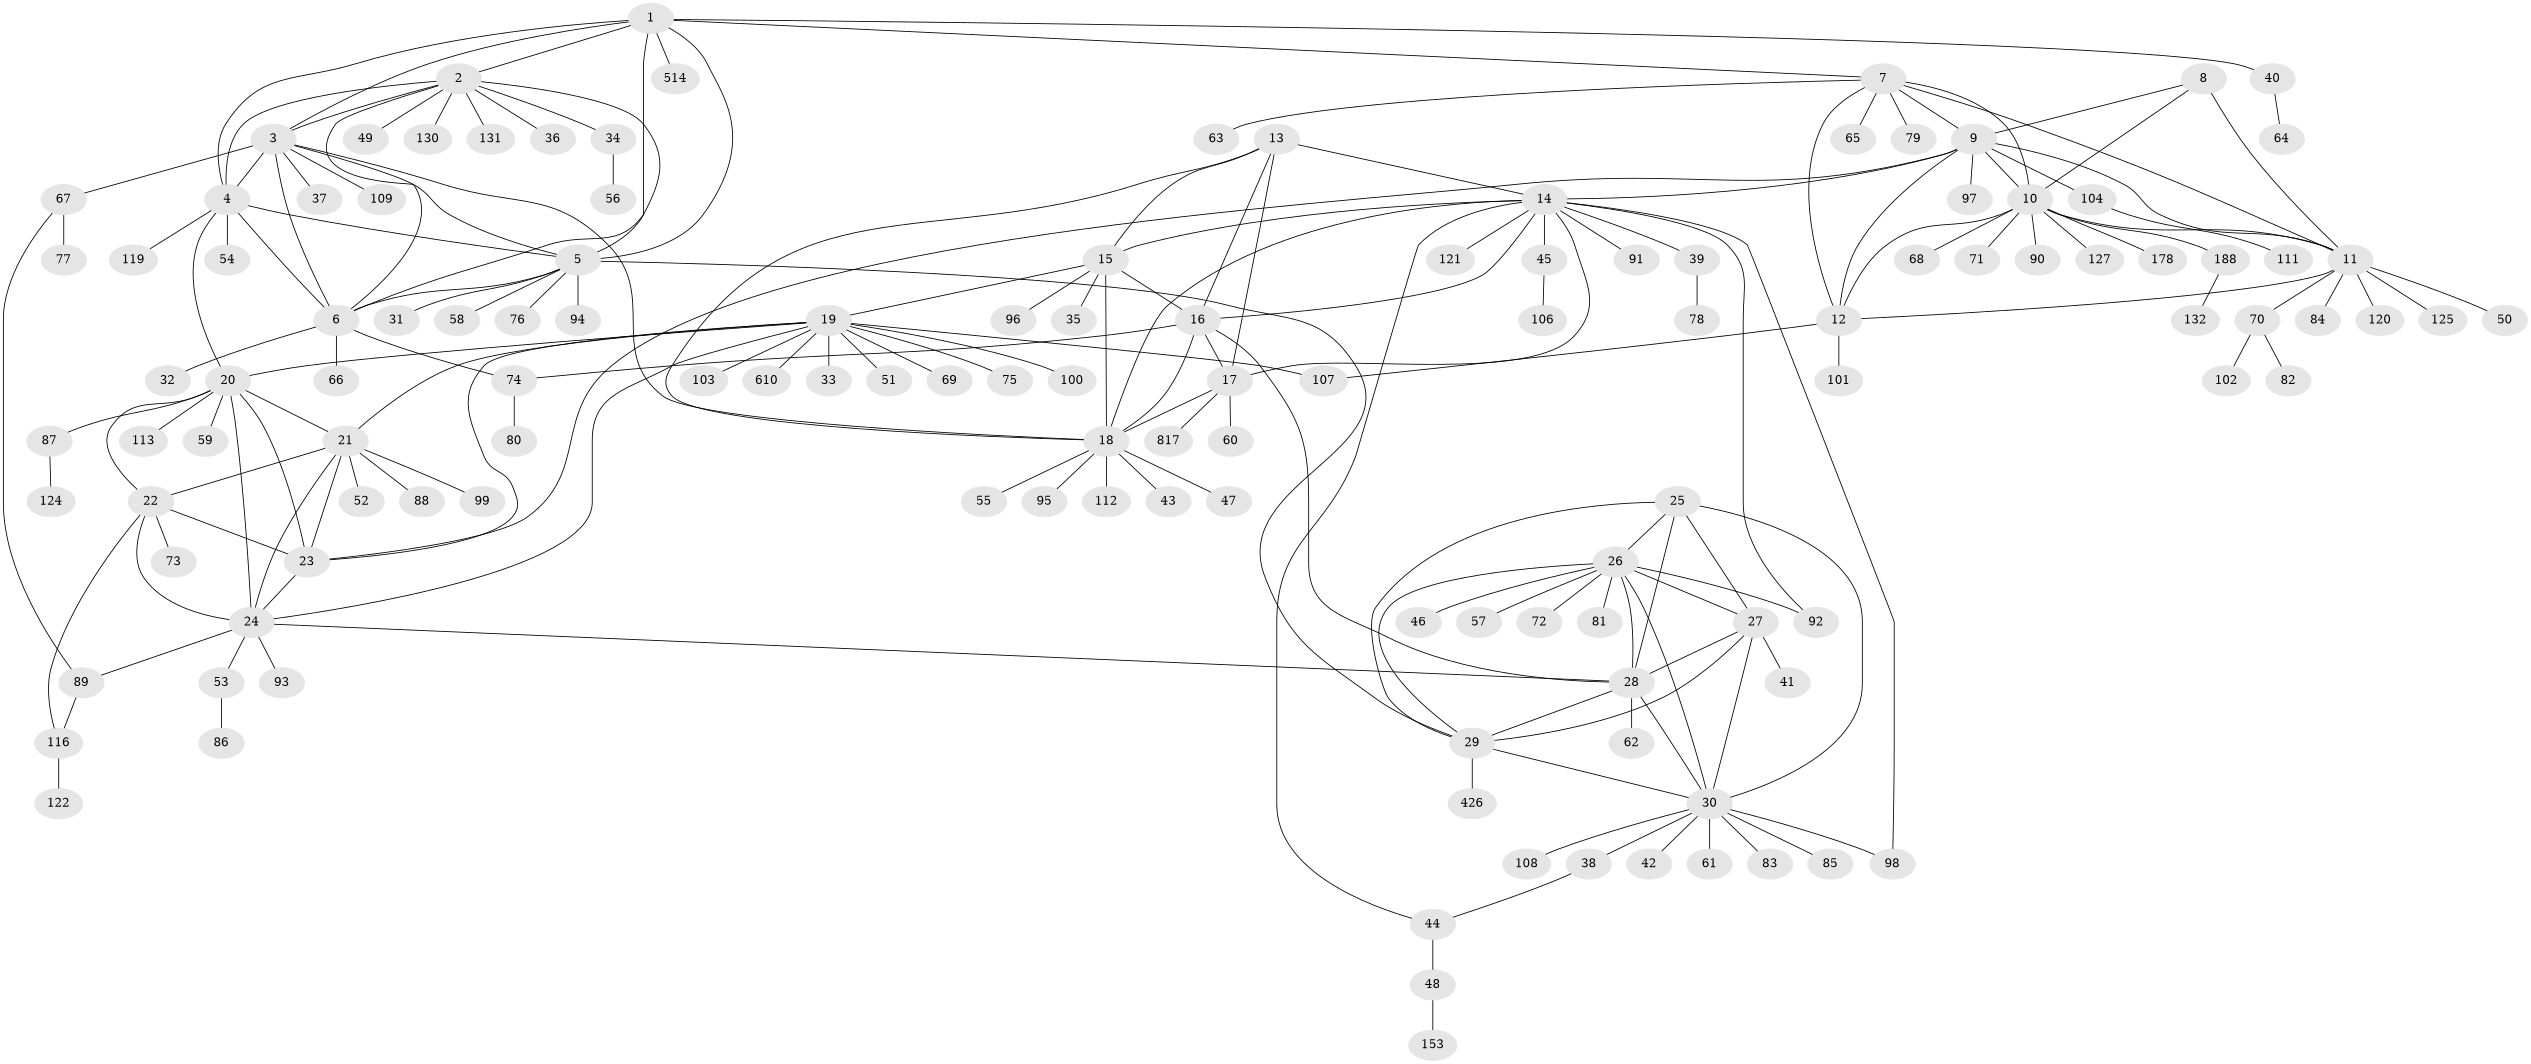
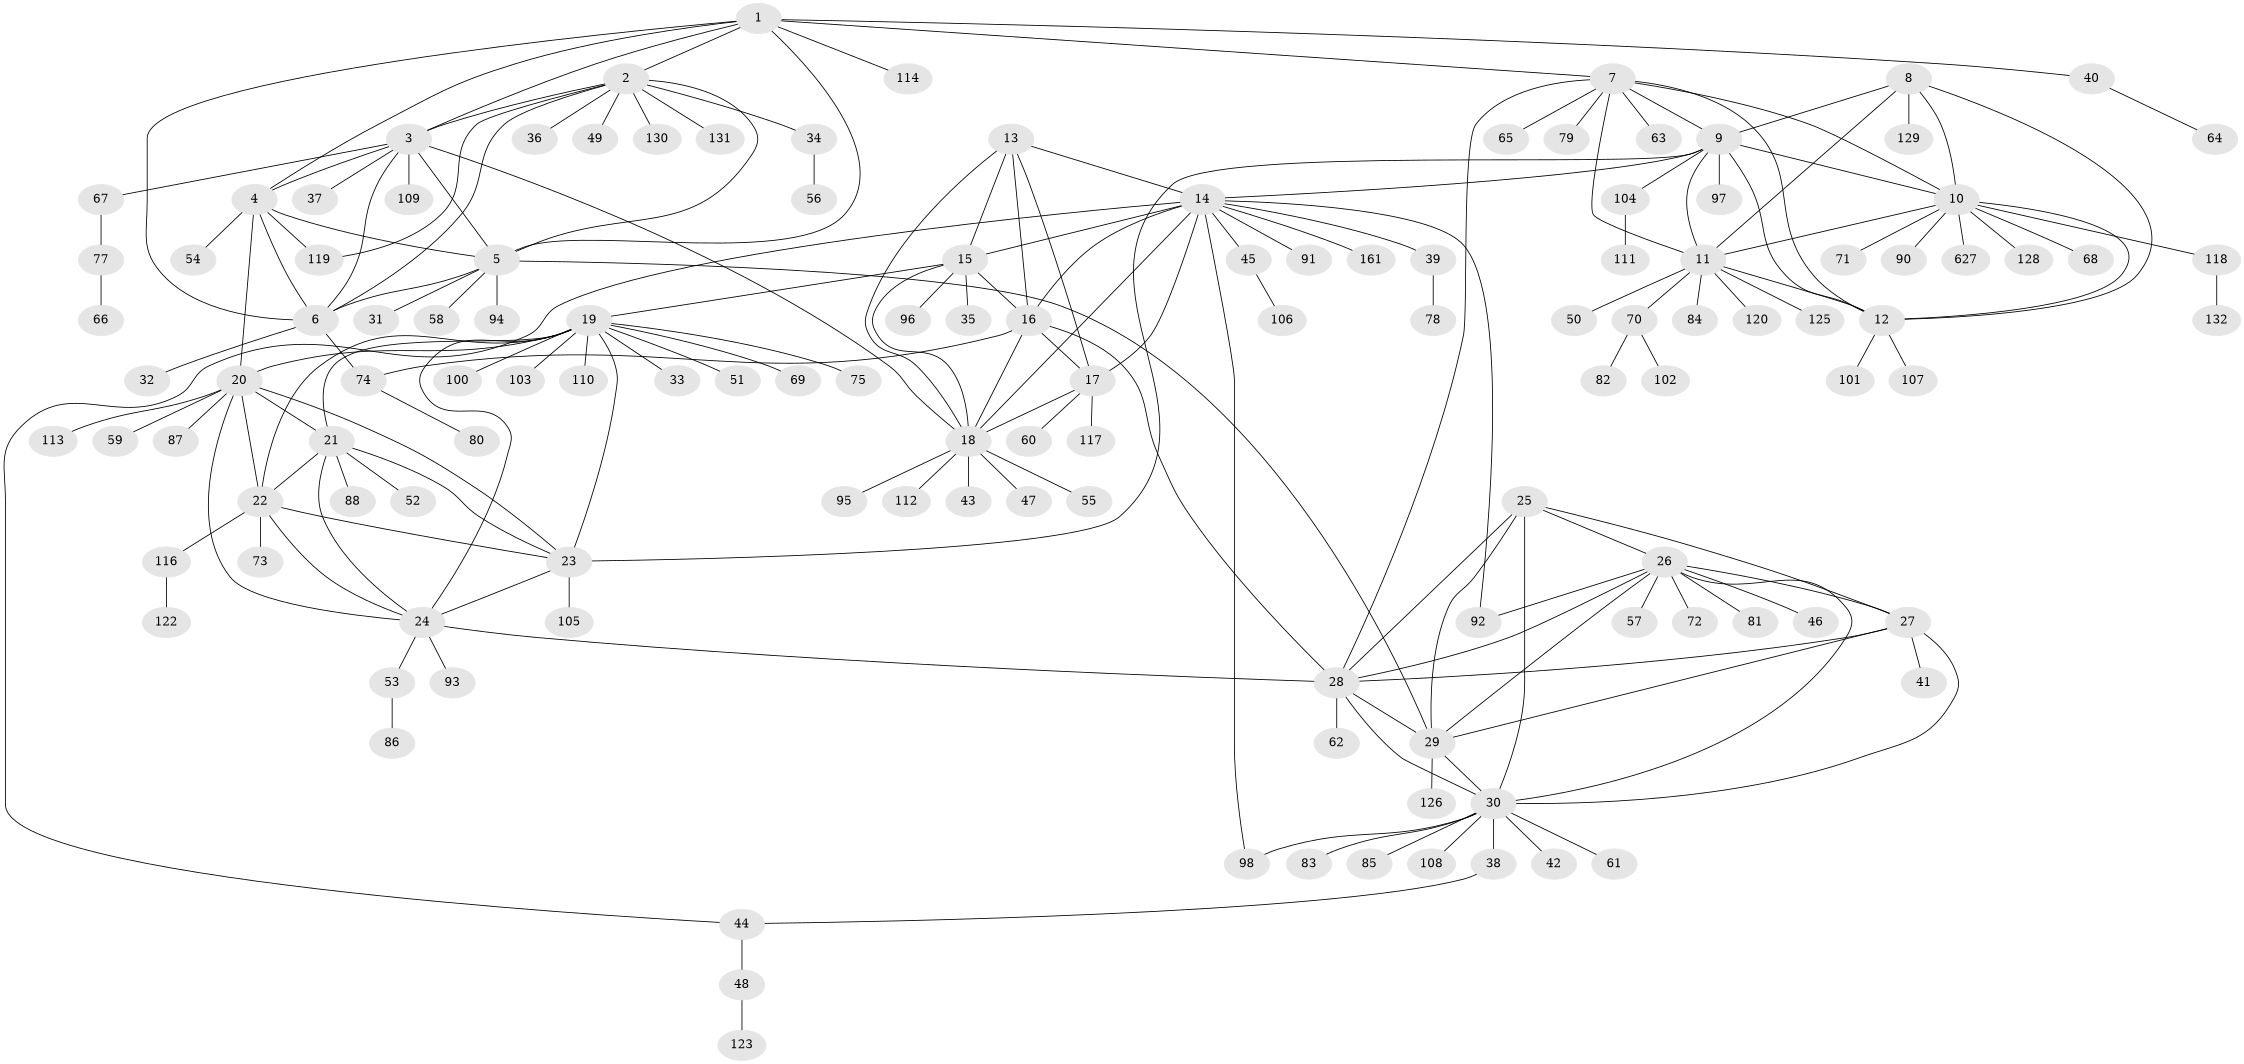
(675, 79) -> (908, 79)
(306, 99) -> (462, 148)
none -> (1909, 139)
none -> (2151, 238)
(1450, 260) -> (1371, 260)
(2100, 260) -> (1966, 260)
(2163, 260) -> (2029, 260)
(2226, 260) -> (2217, 260)
(518, 320) -> none
none -> (1462, 343)
(1077, 346) -> (375, 339)
(336, 351) -> (101, 290)
(767, 381) -> (583, 381)
(1169, 441) -> (1091, 441)
(51, 502) -> none
(482, 502) -> none
none -> (569, 622)
(81, 683) -> none
(1472, 804) -> (1432, 804)
(1433, 1045) -> (742, 1045)
